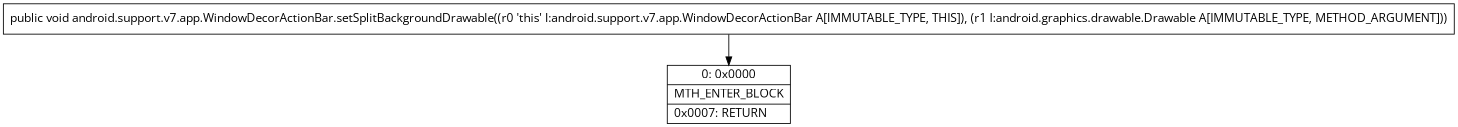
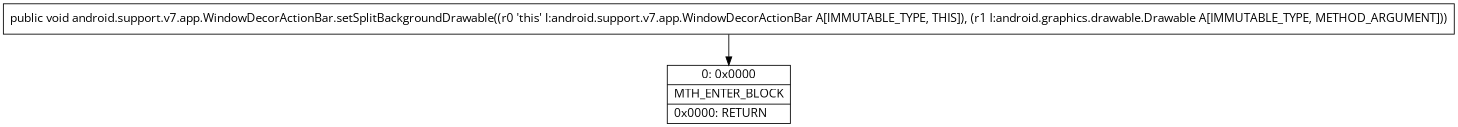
(725, 113) -> (725, 113)
